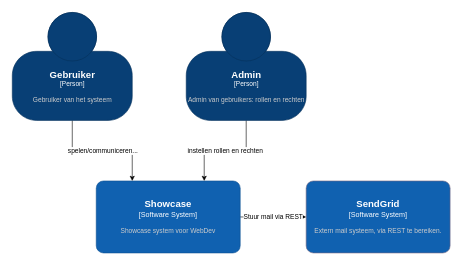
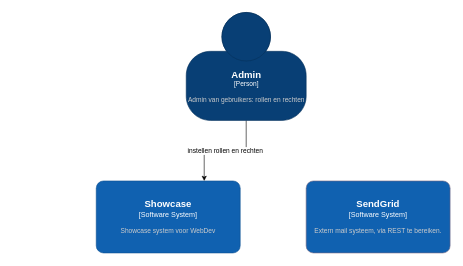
(72, 66) -> none
(101, 151) -> none
(272, 217) -> none
